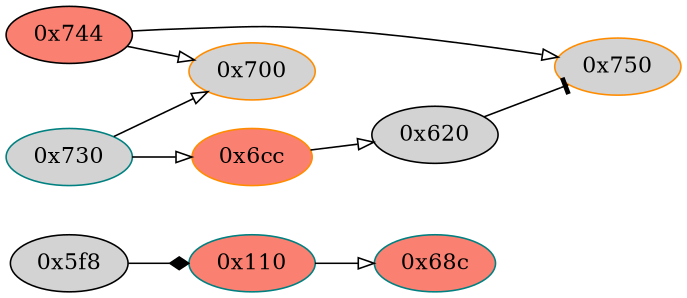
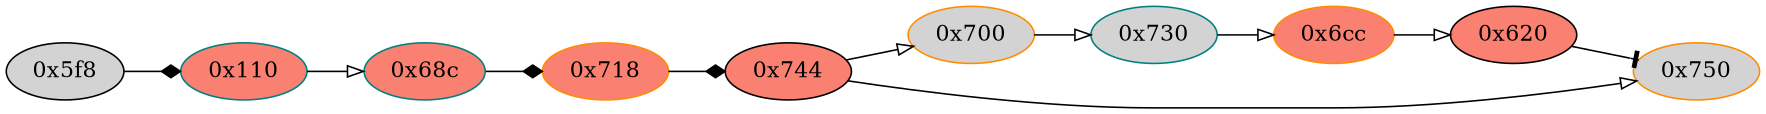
none -> (605, 71)
(154, 118) -> (1054, 35)
(435, 135) -> (1514, 35)
